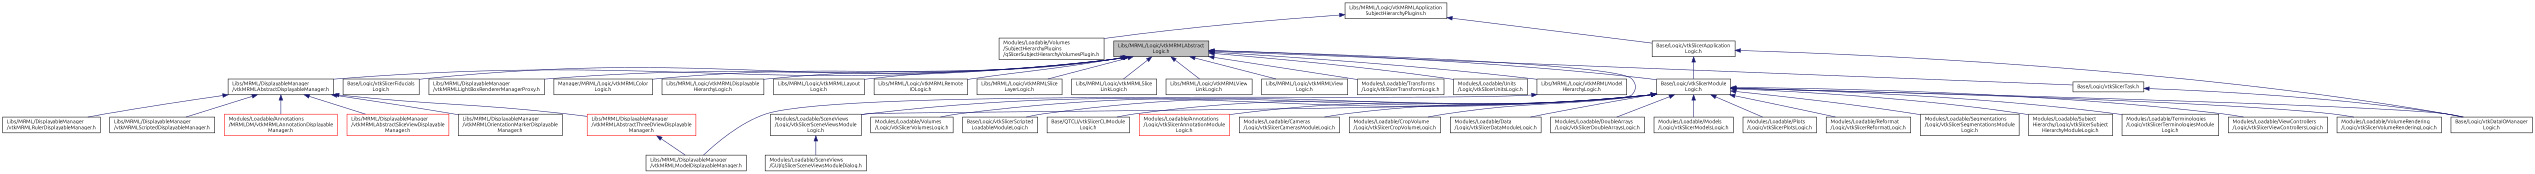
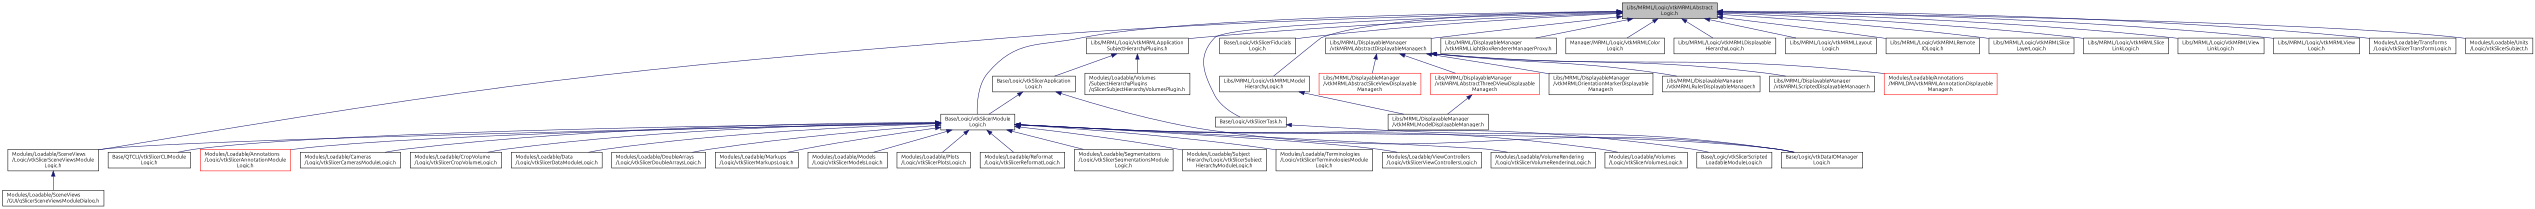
none -> (1349, 26)
(1490, 87) -> (2499, 46)
none -> (757, 160)
